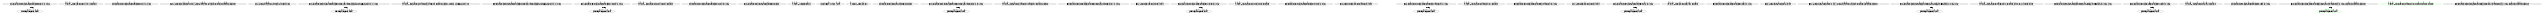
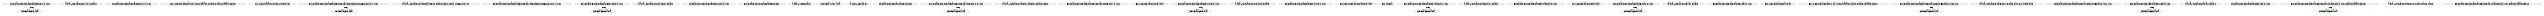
none -> (1387, 4)
